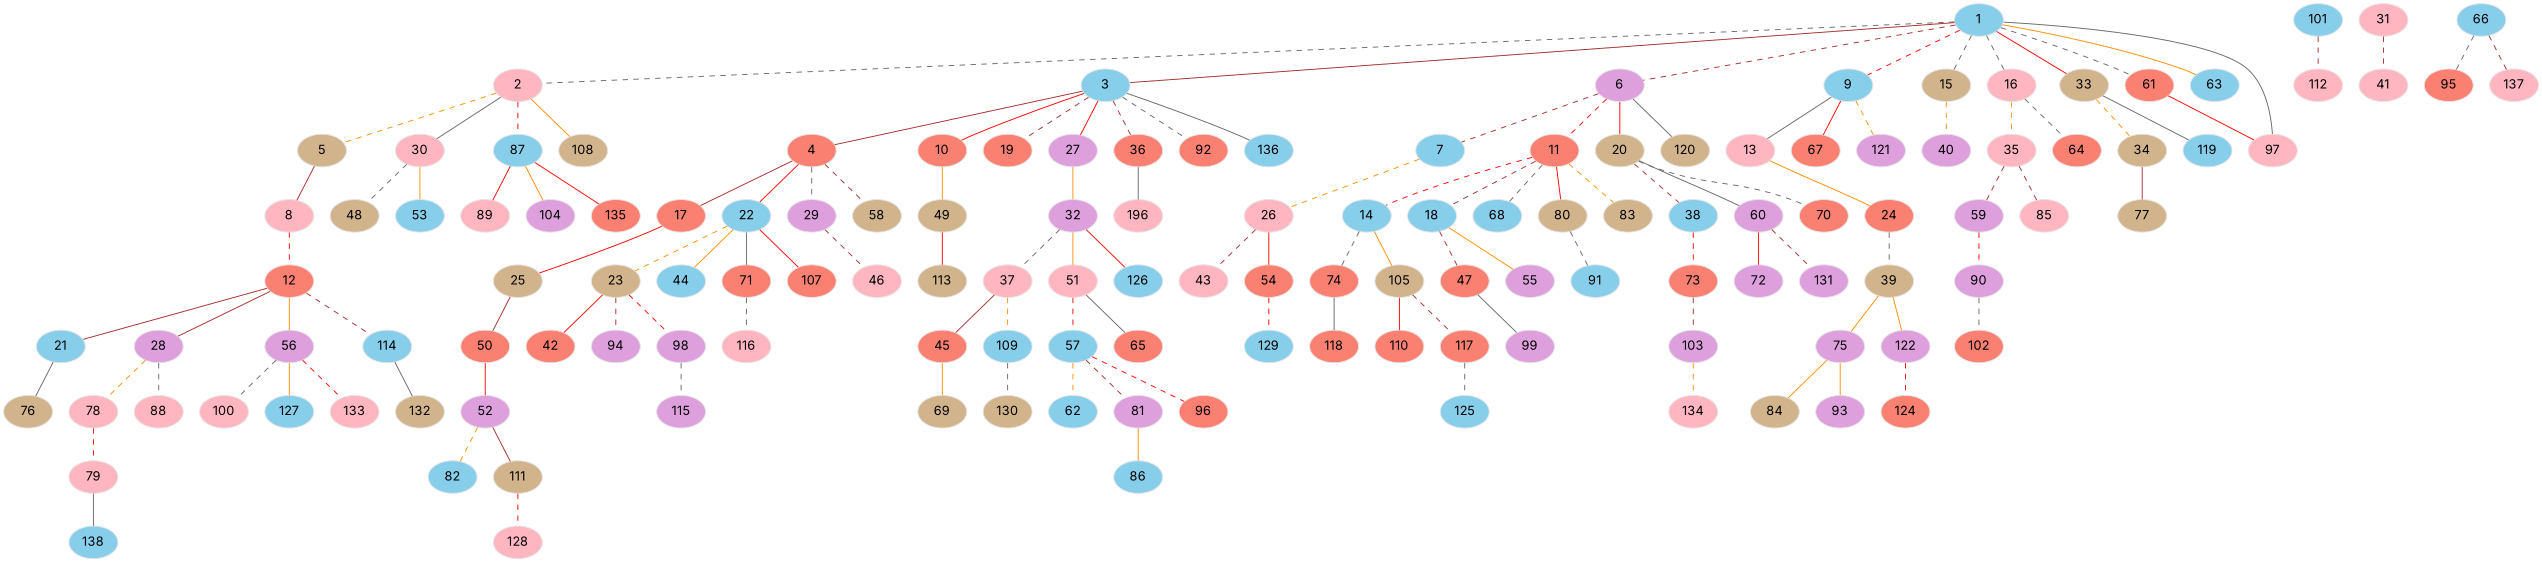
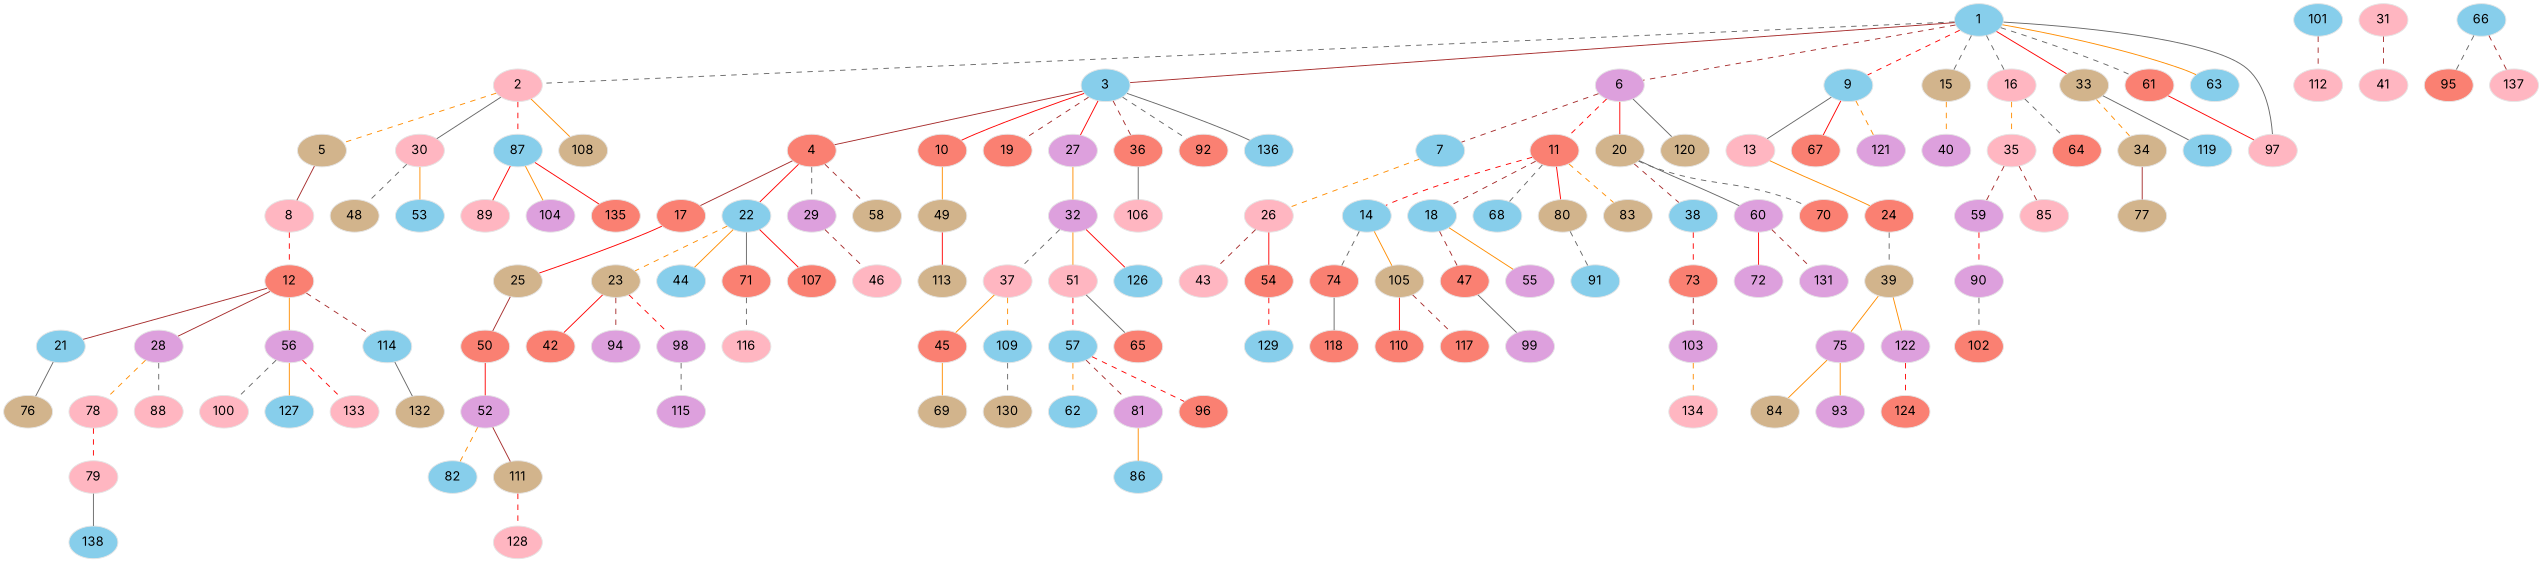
(1138, 216) -> (1138, 216)
(975, 314) -> (975, 314)
(1465, 412) -> none
